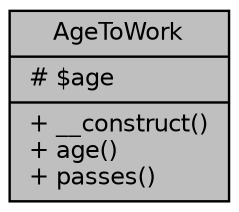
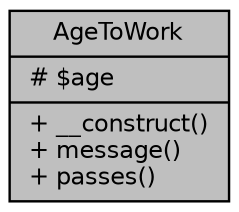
(74, 151) -> (106, 151)
